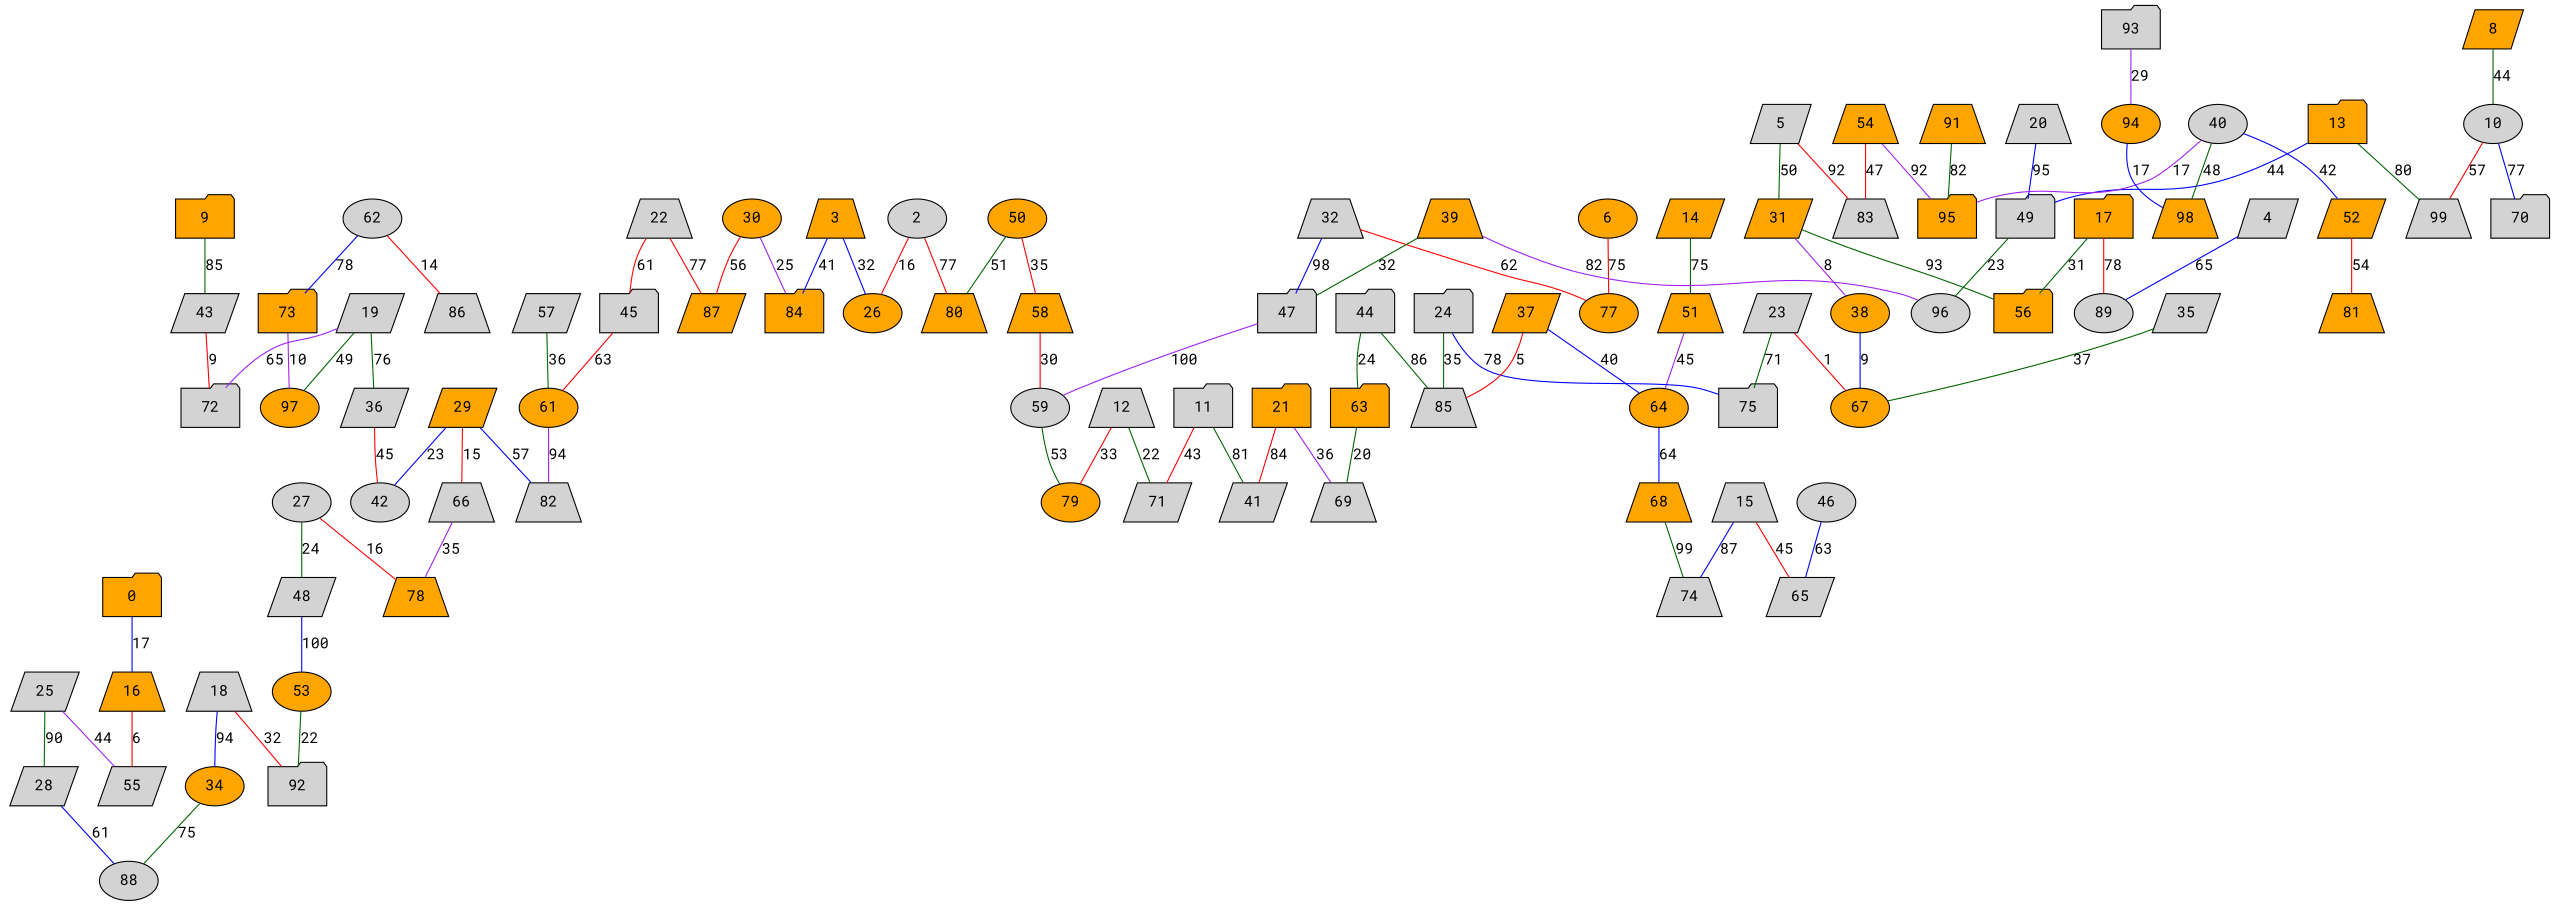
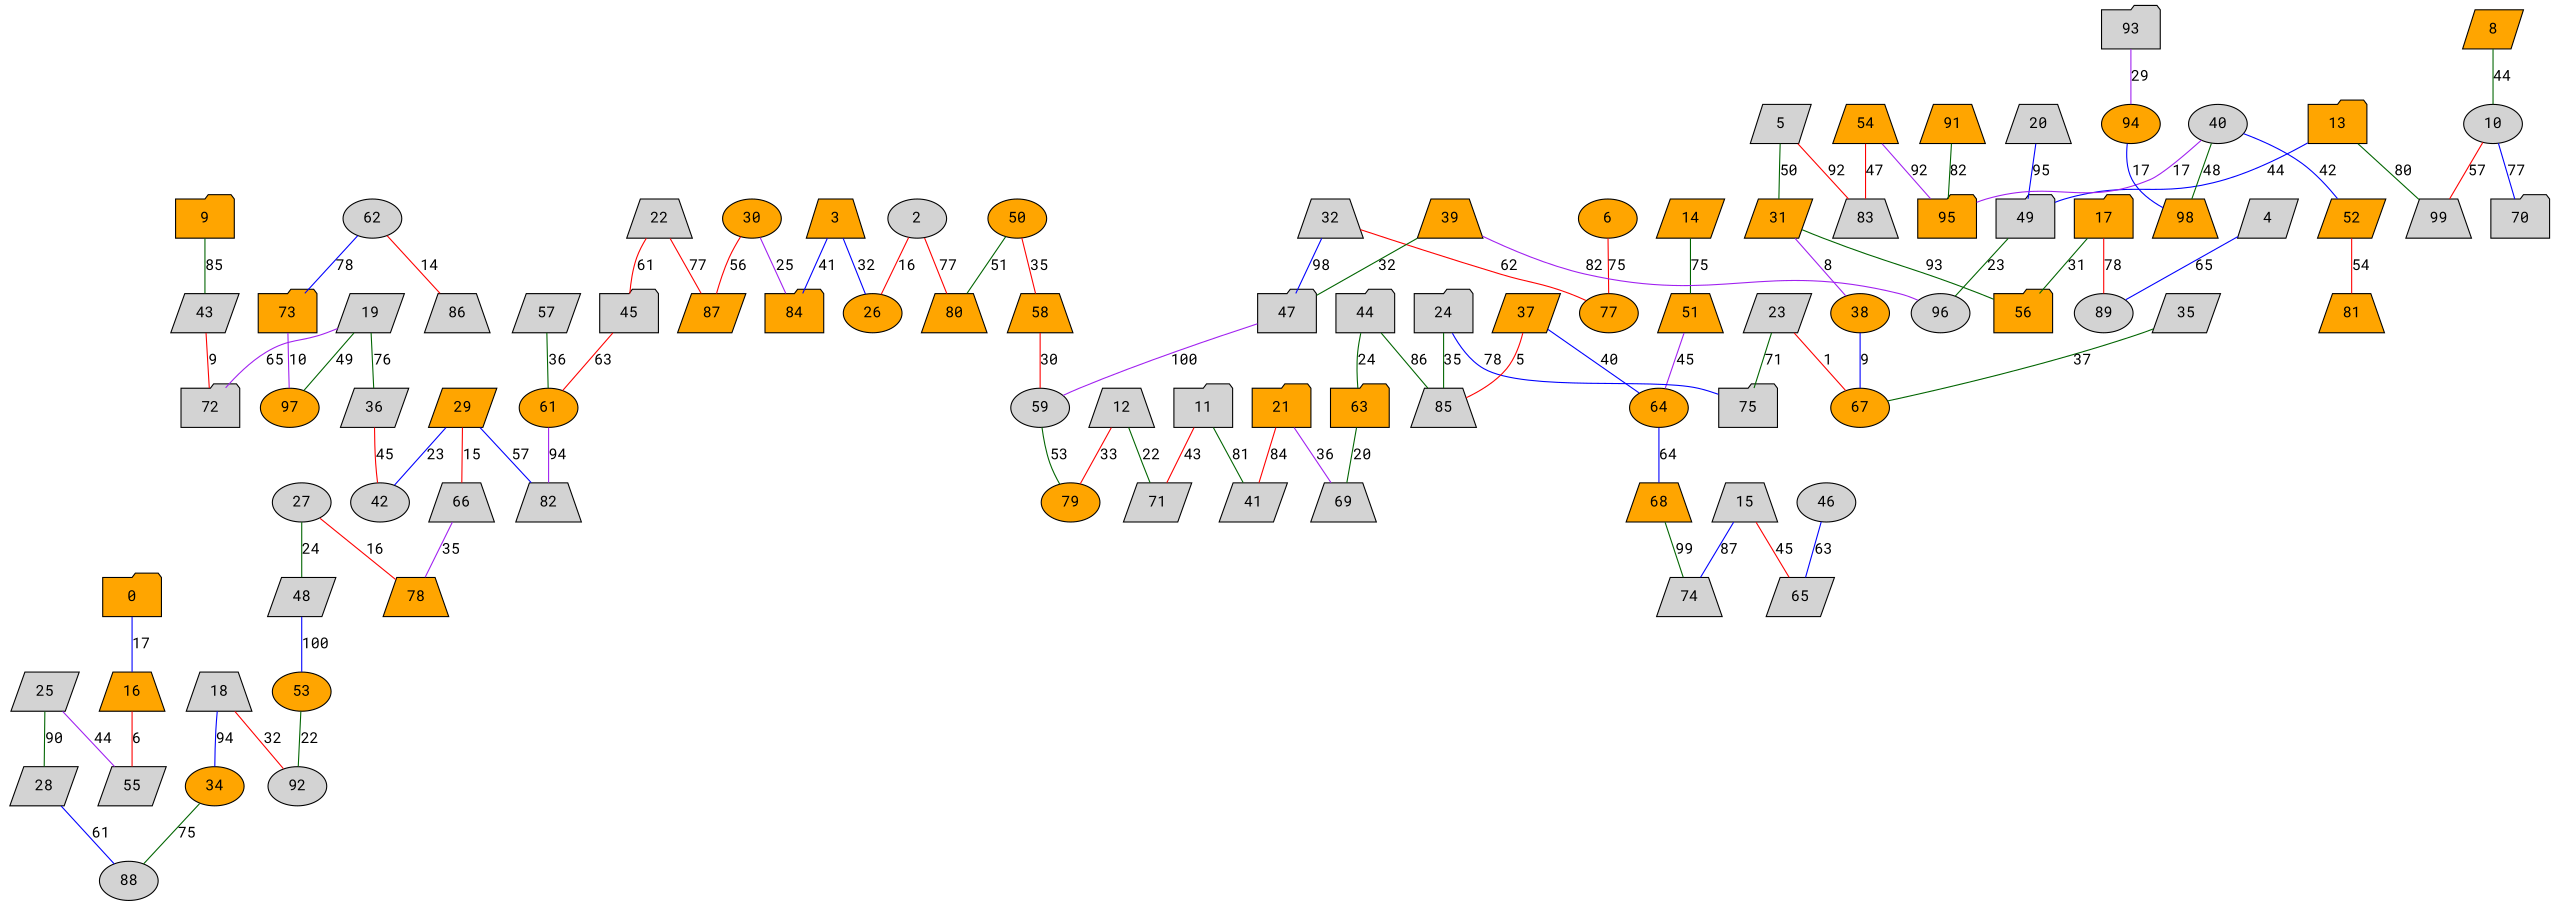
(297, 786) -> (297, 786)
